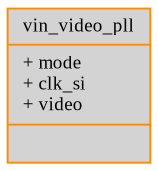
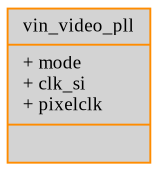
(53, 105) -> (64, 105)
